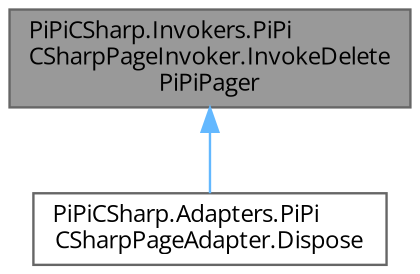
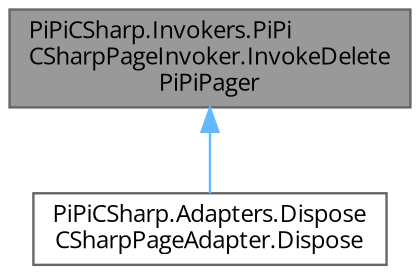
(210, 229) -> (210, 229)
